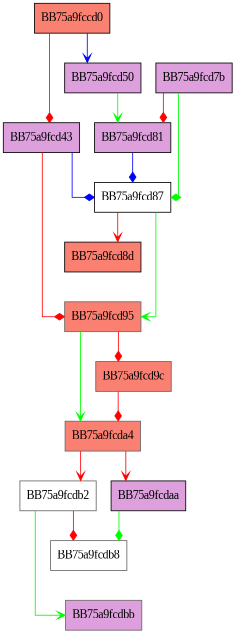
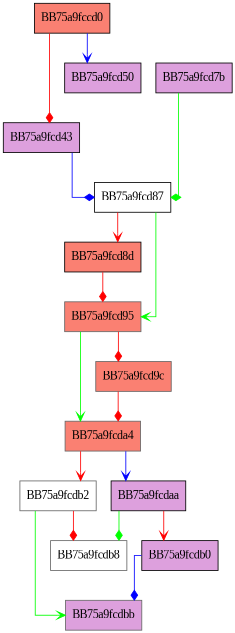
(133, 138) -> none
(42, 241) -> (103, 282)
(126, 462) -> (126, 462)
none -> (180, 556)
